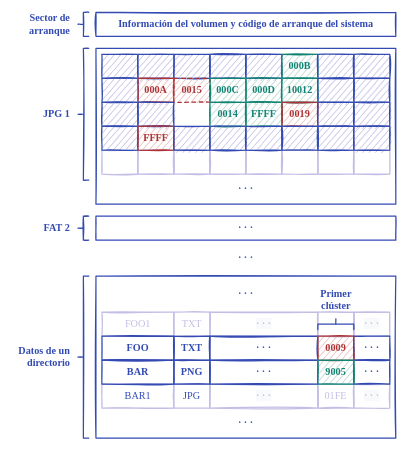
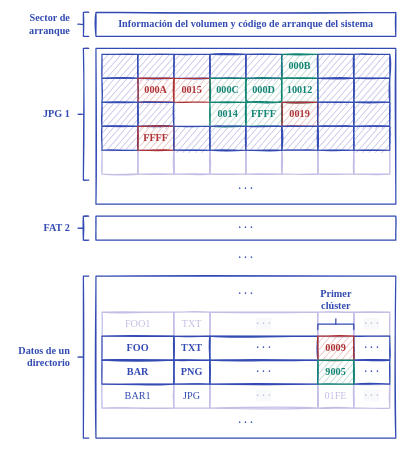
(192, 90) -> (192, 90)
(264, 90) -> (264, 90)
